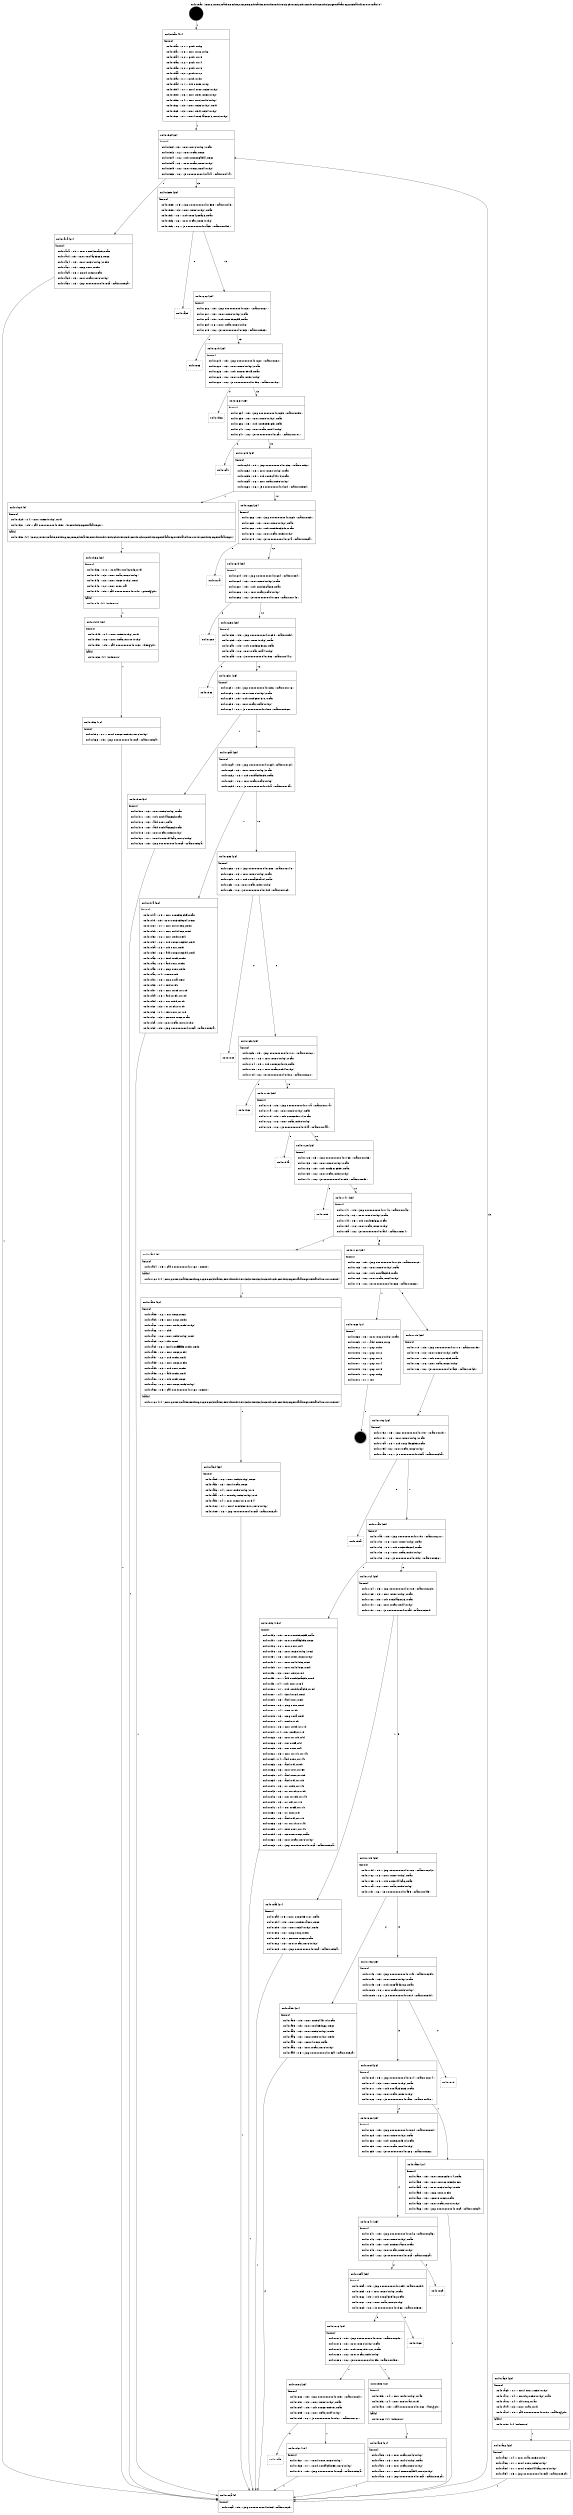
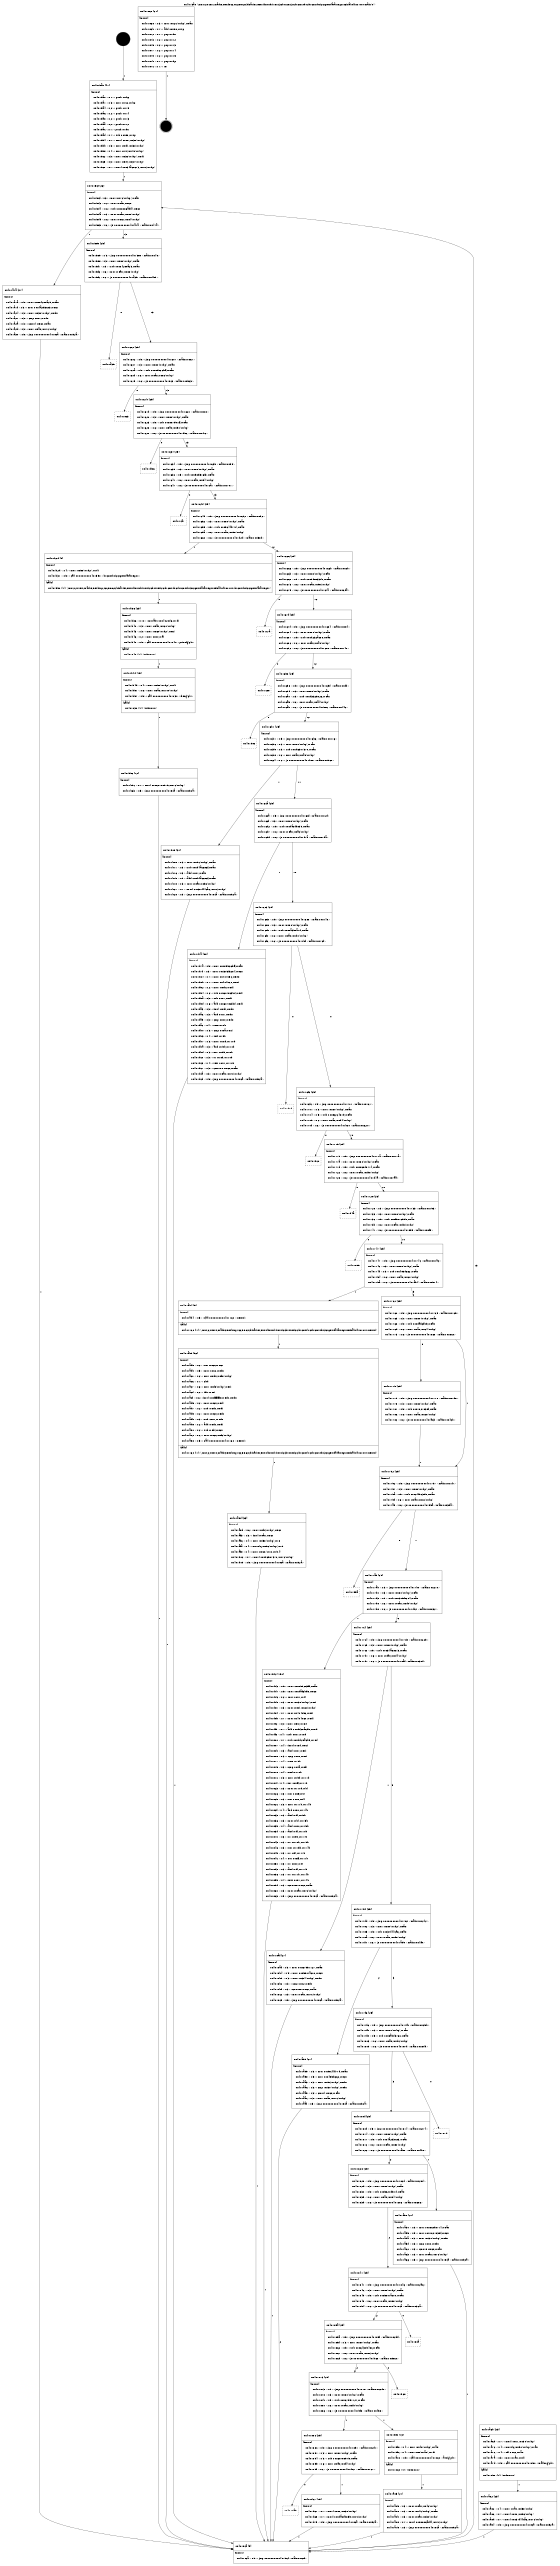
(379, 1303) -> (466, 1402)
